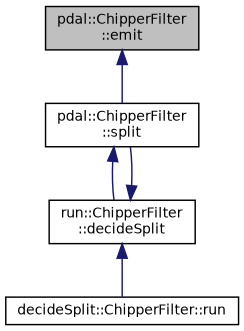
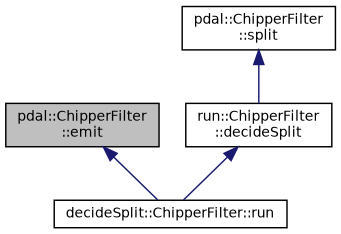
(122, 84) -> (136, 179)
(132, 166) -> none
